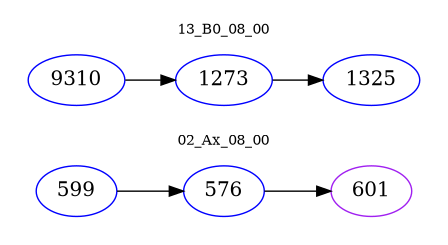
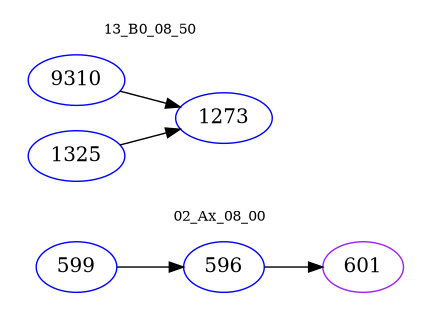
(224, 30) -> (150, 30)
(291, 80) -> (143, 139)
(224, 191) -> (224, 267)
